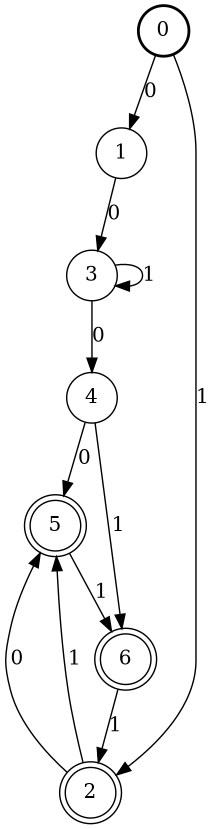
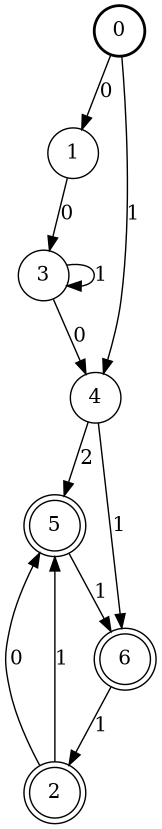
(196, 421) -> (127, 209)
(85, 459) -> (87, 459)
